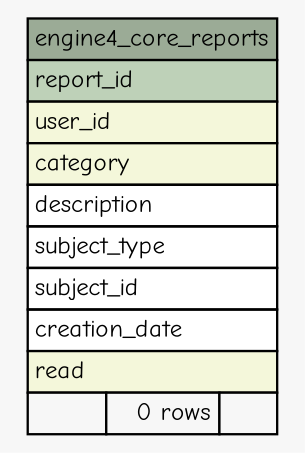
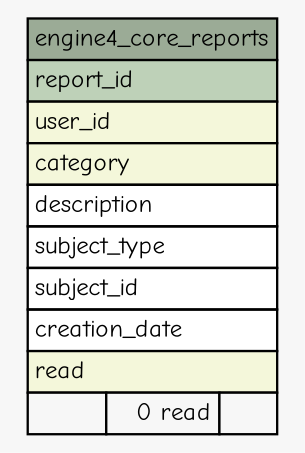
(174, 412) -> (174, 412)
